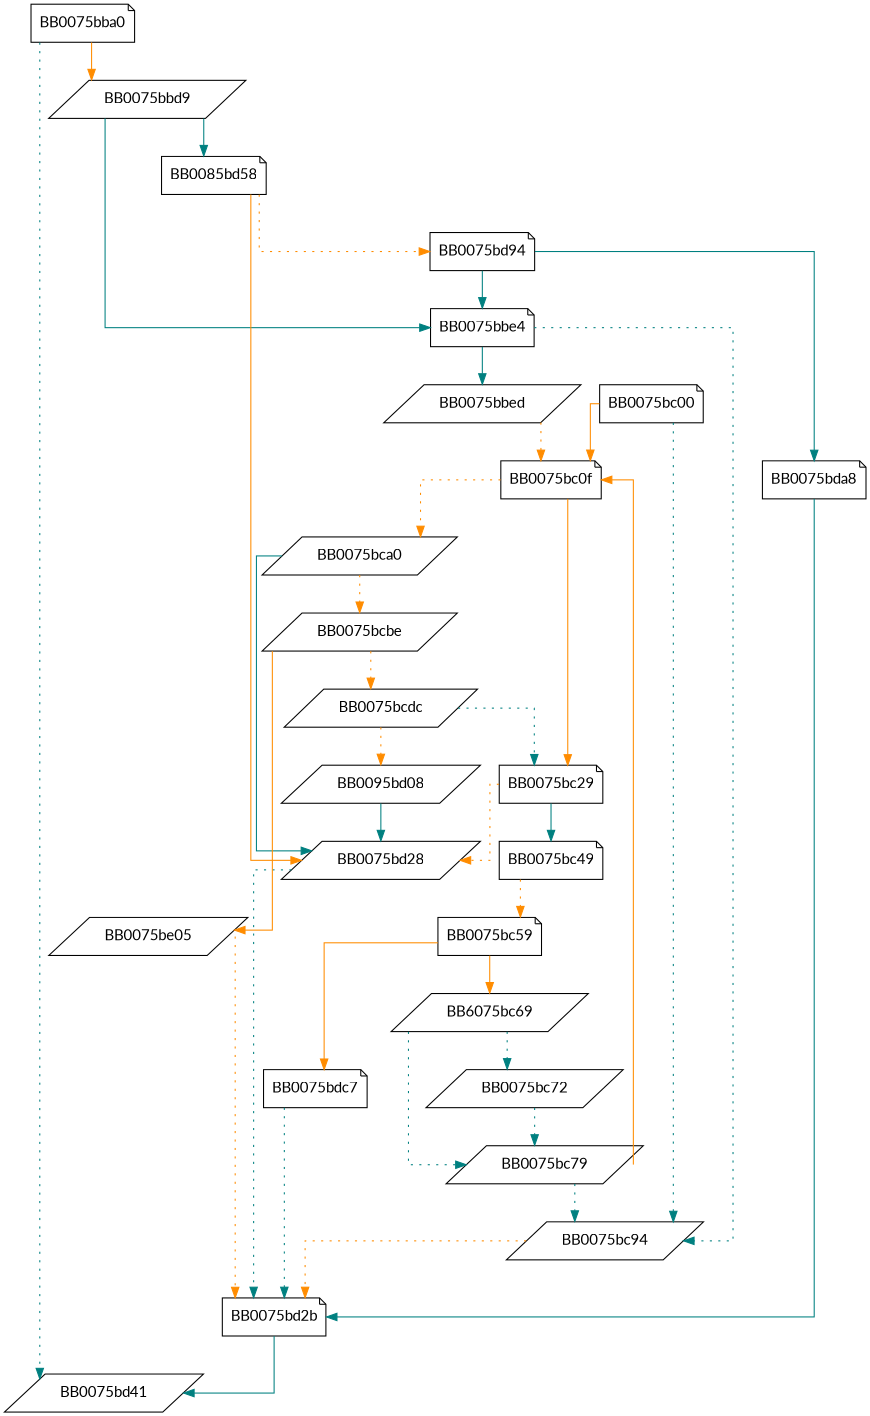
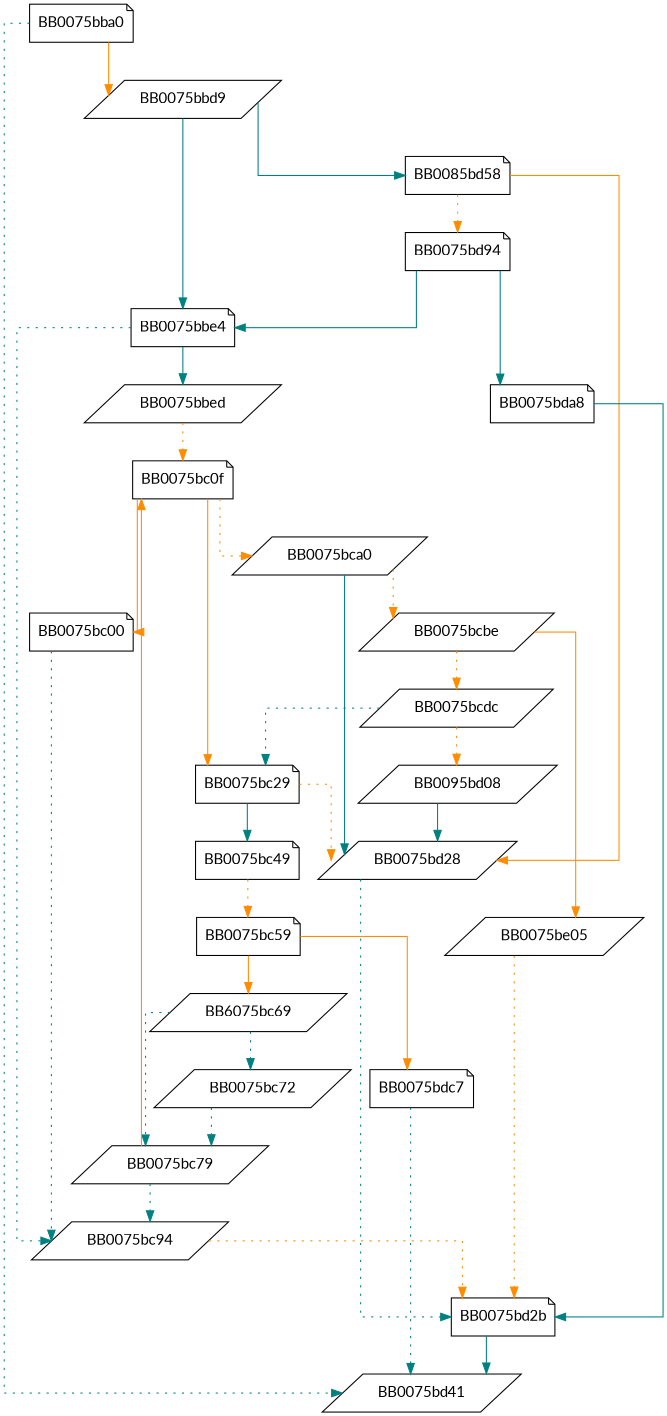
(590, 422) -> (137, 566)
(284, 1197) -> (411, 1229)
